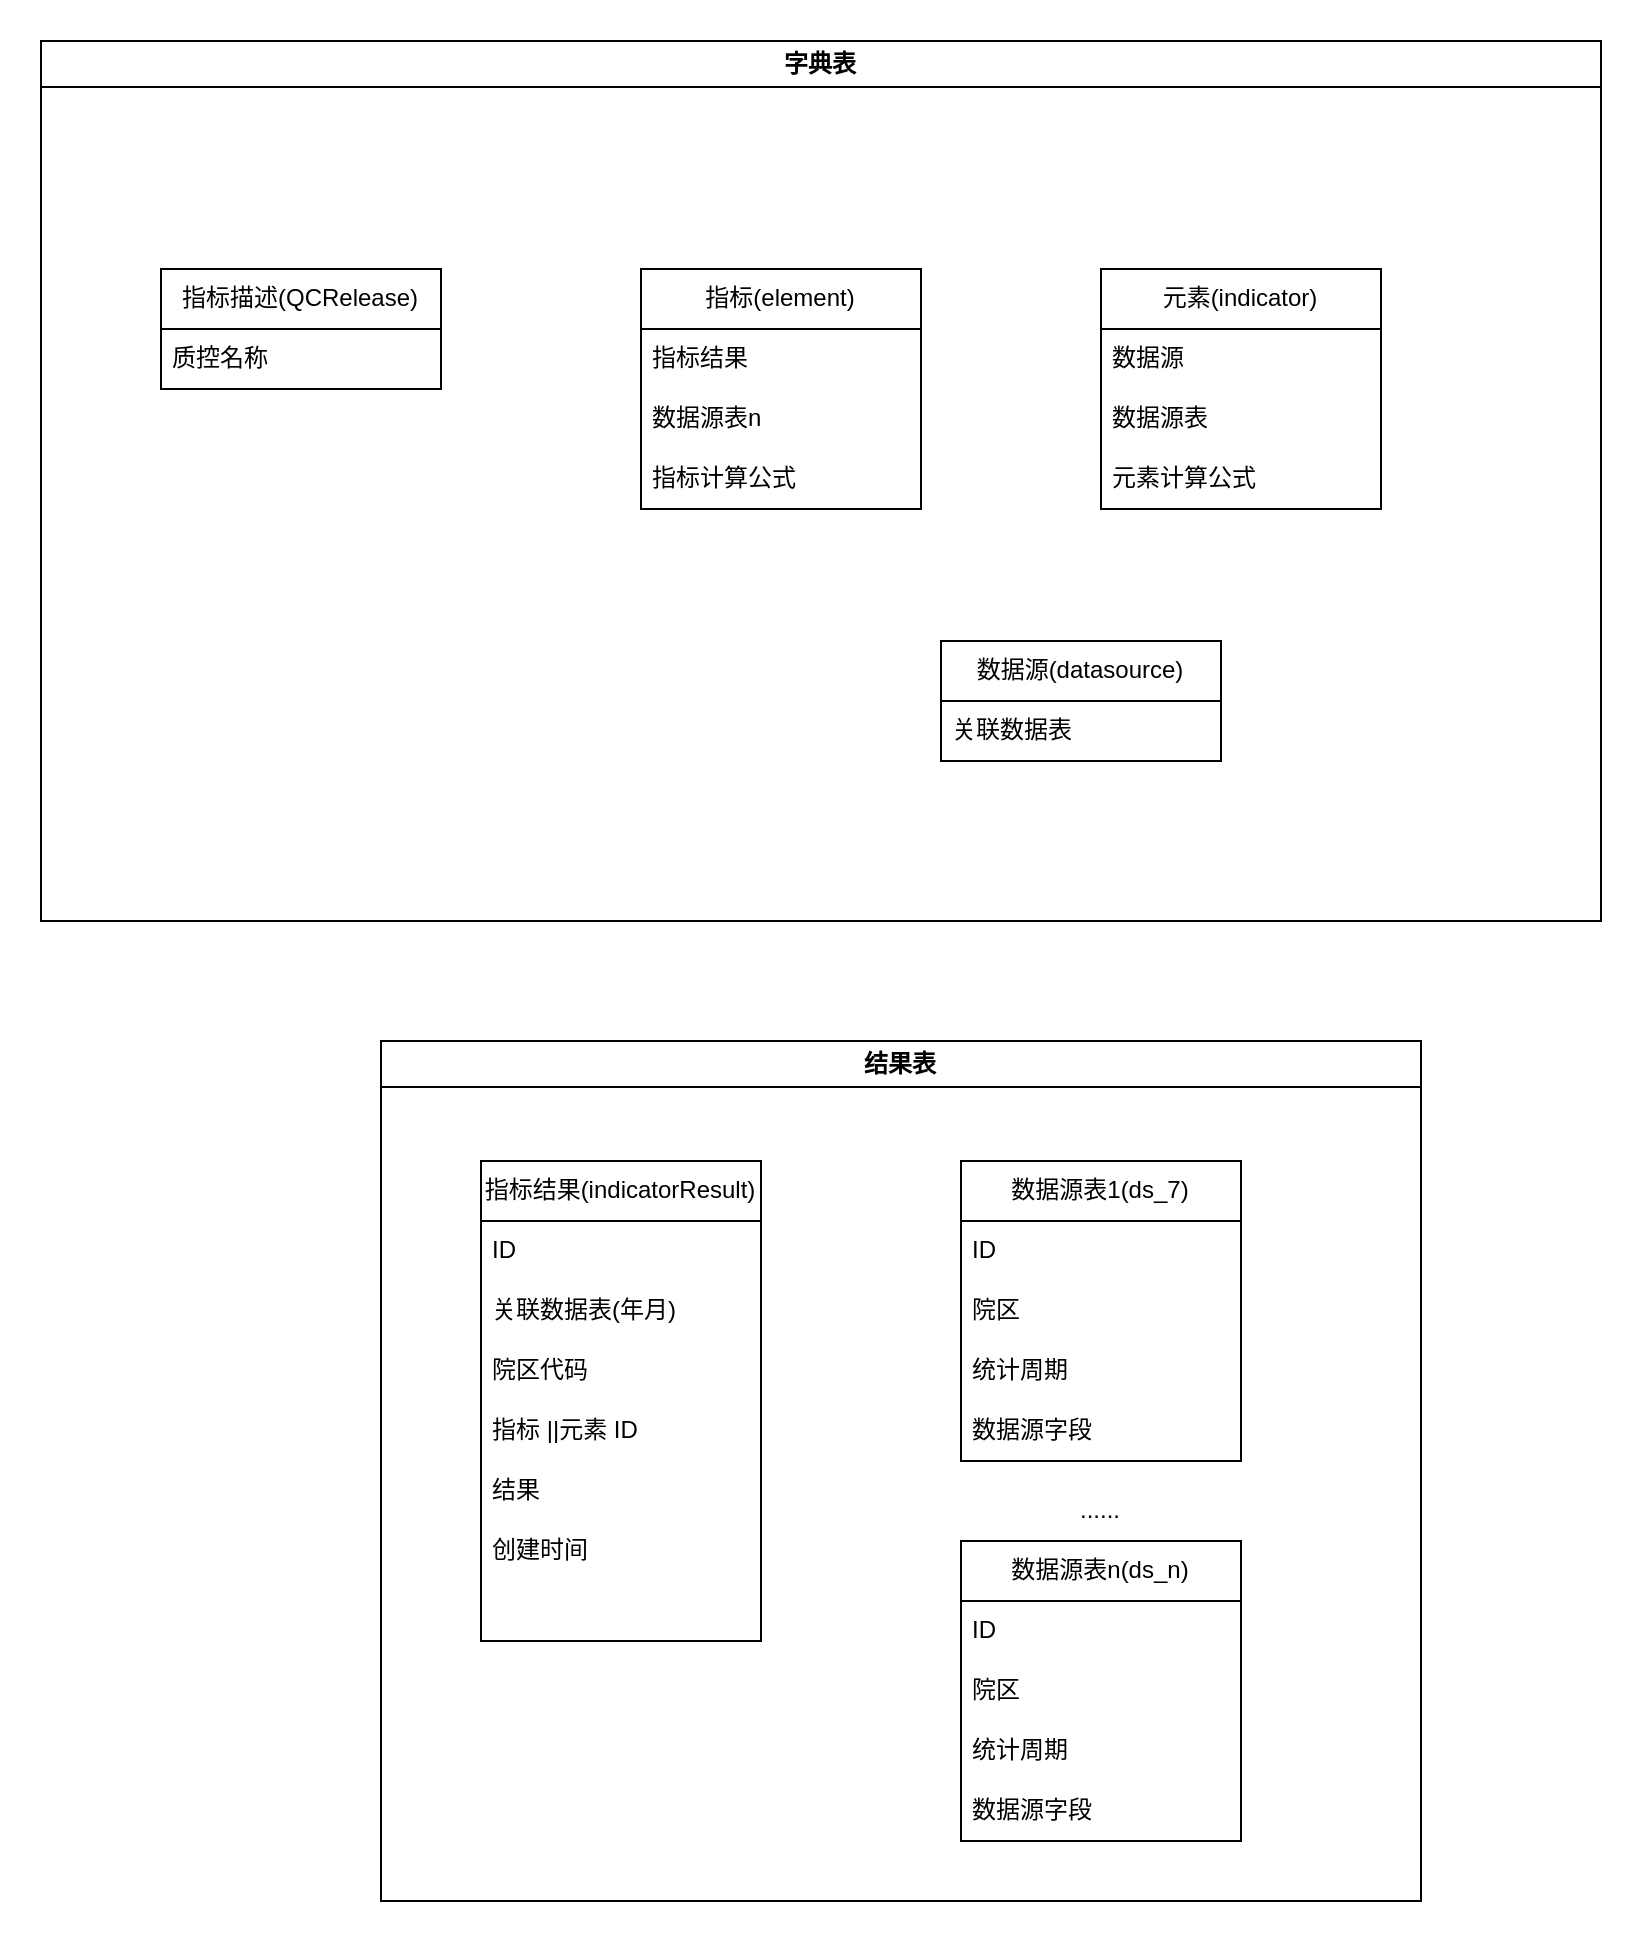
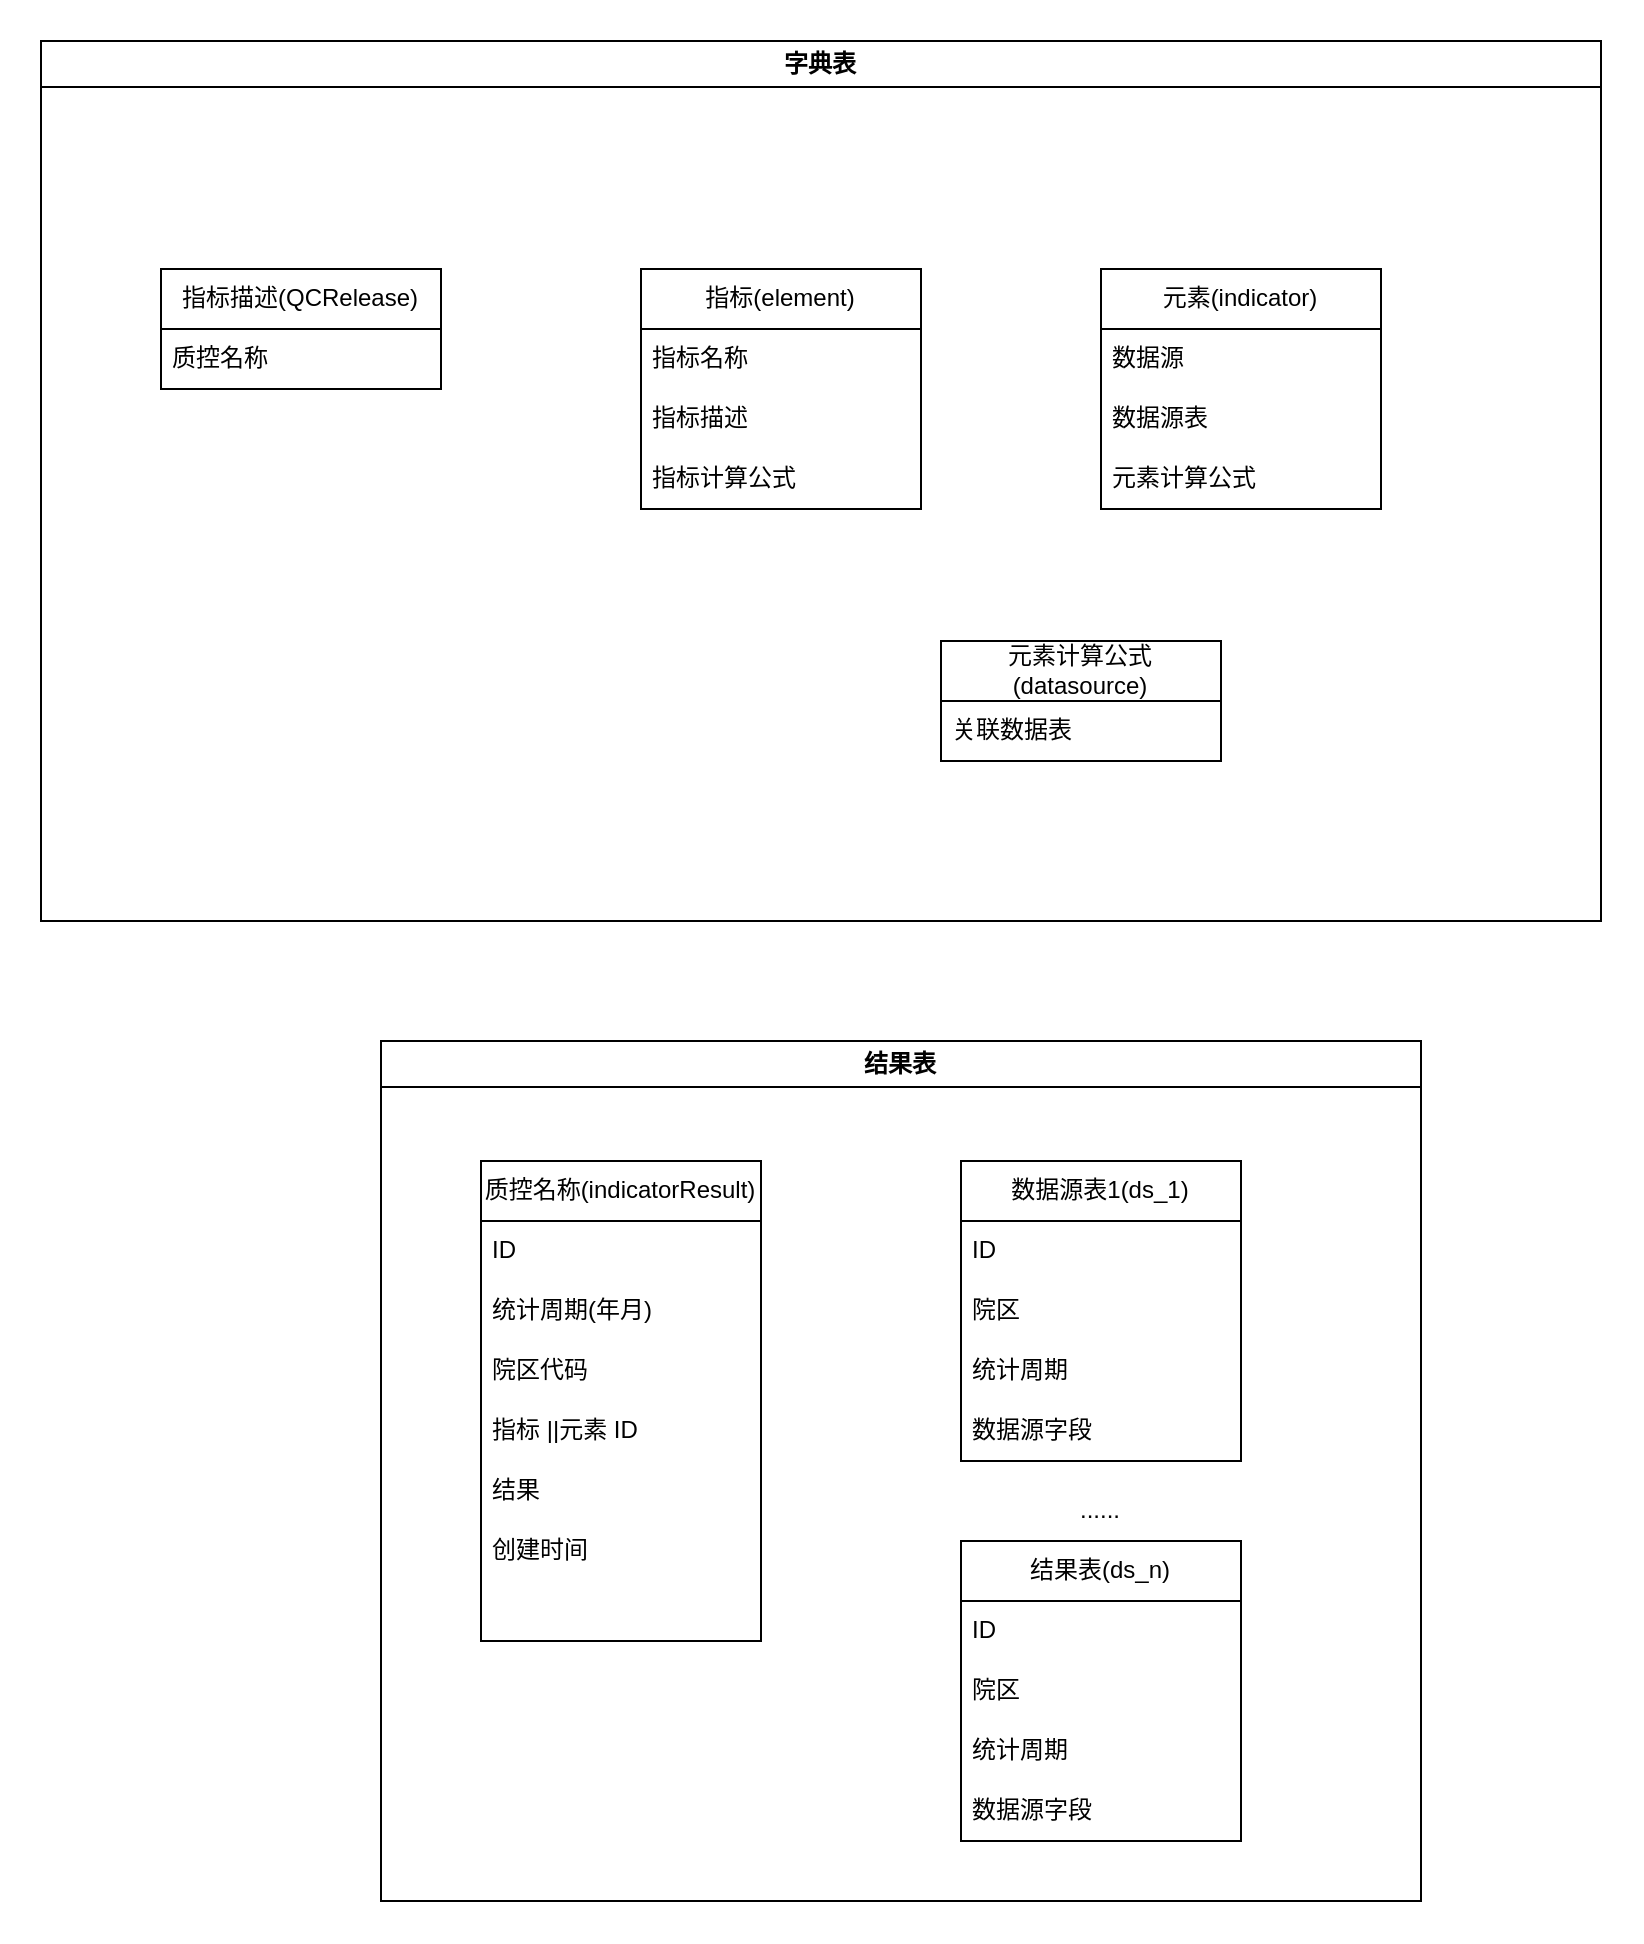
(701, 359) -> (701, 359)
(708, 419) -> (701, 419)
(1081, 671) -> (1081, 671)
(621, 1191) -> (621, 1191)
(1101, 1191) -> (1101, 1191)
(590, 1311) -> (578, 1311)
(1101, 1571) -> (1101, 1571)
